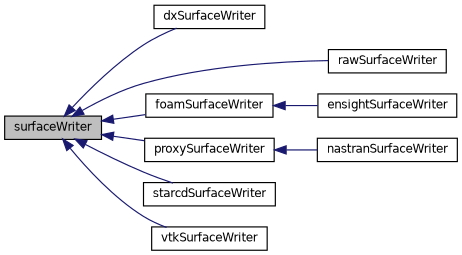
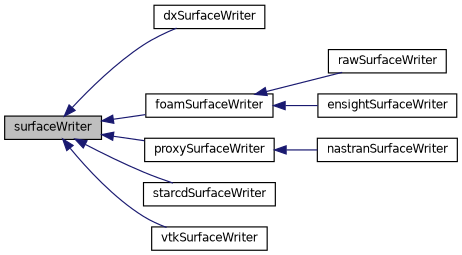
(202, 71) -> (304, 82)
